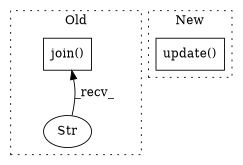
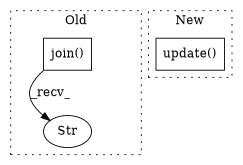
(75, 97) -> (30, 93)
